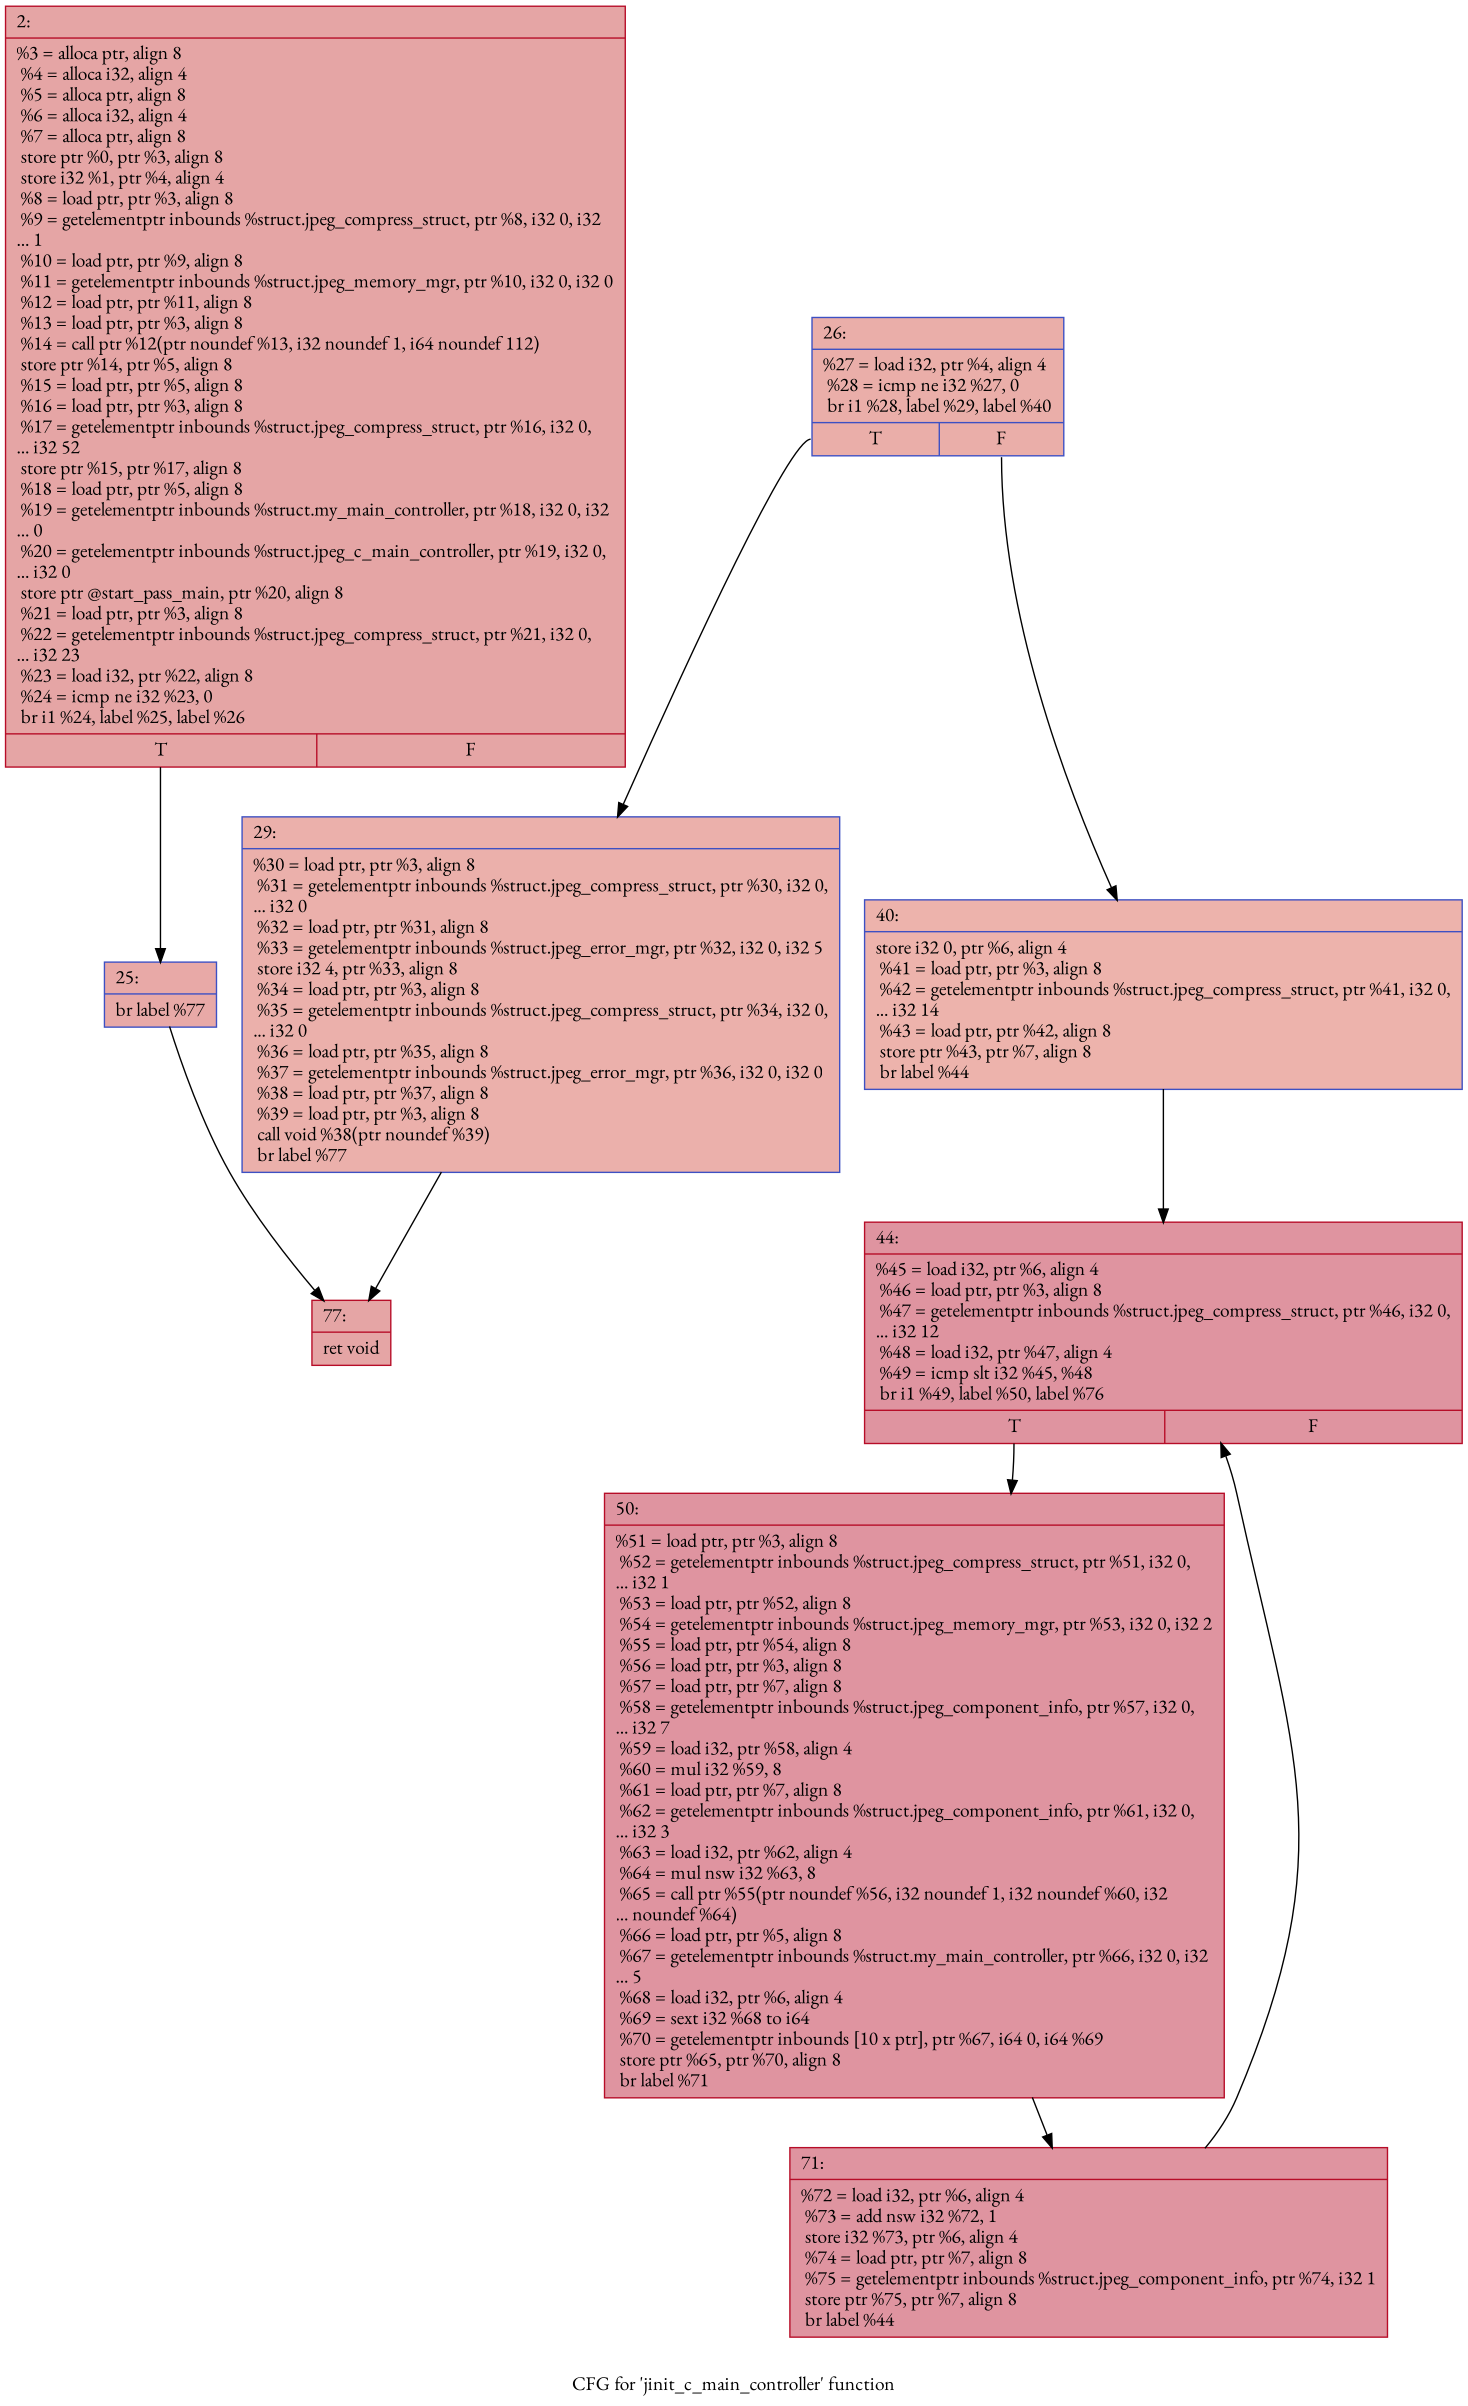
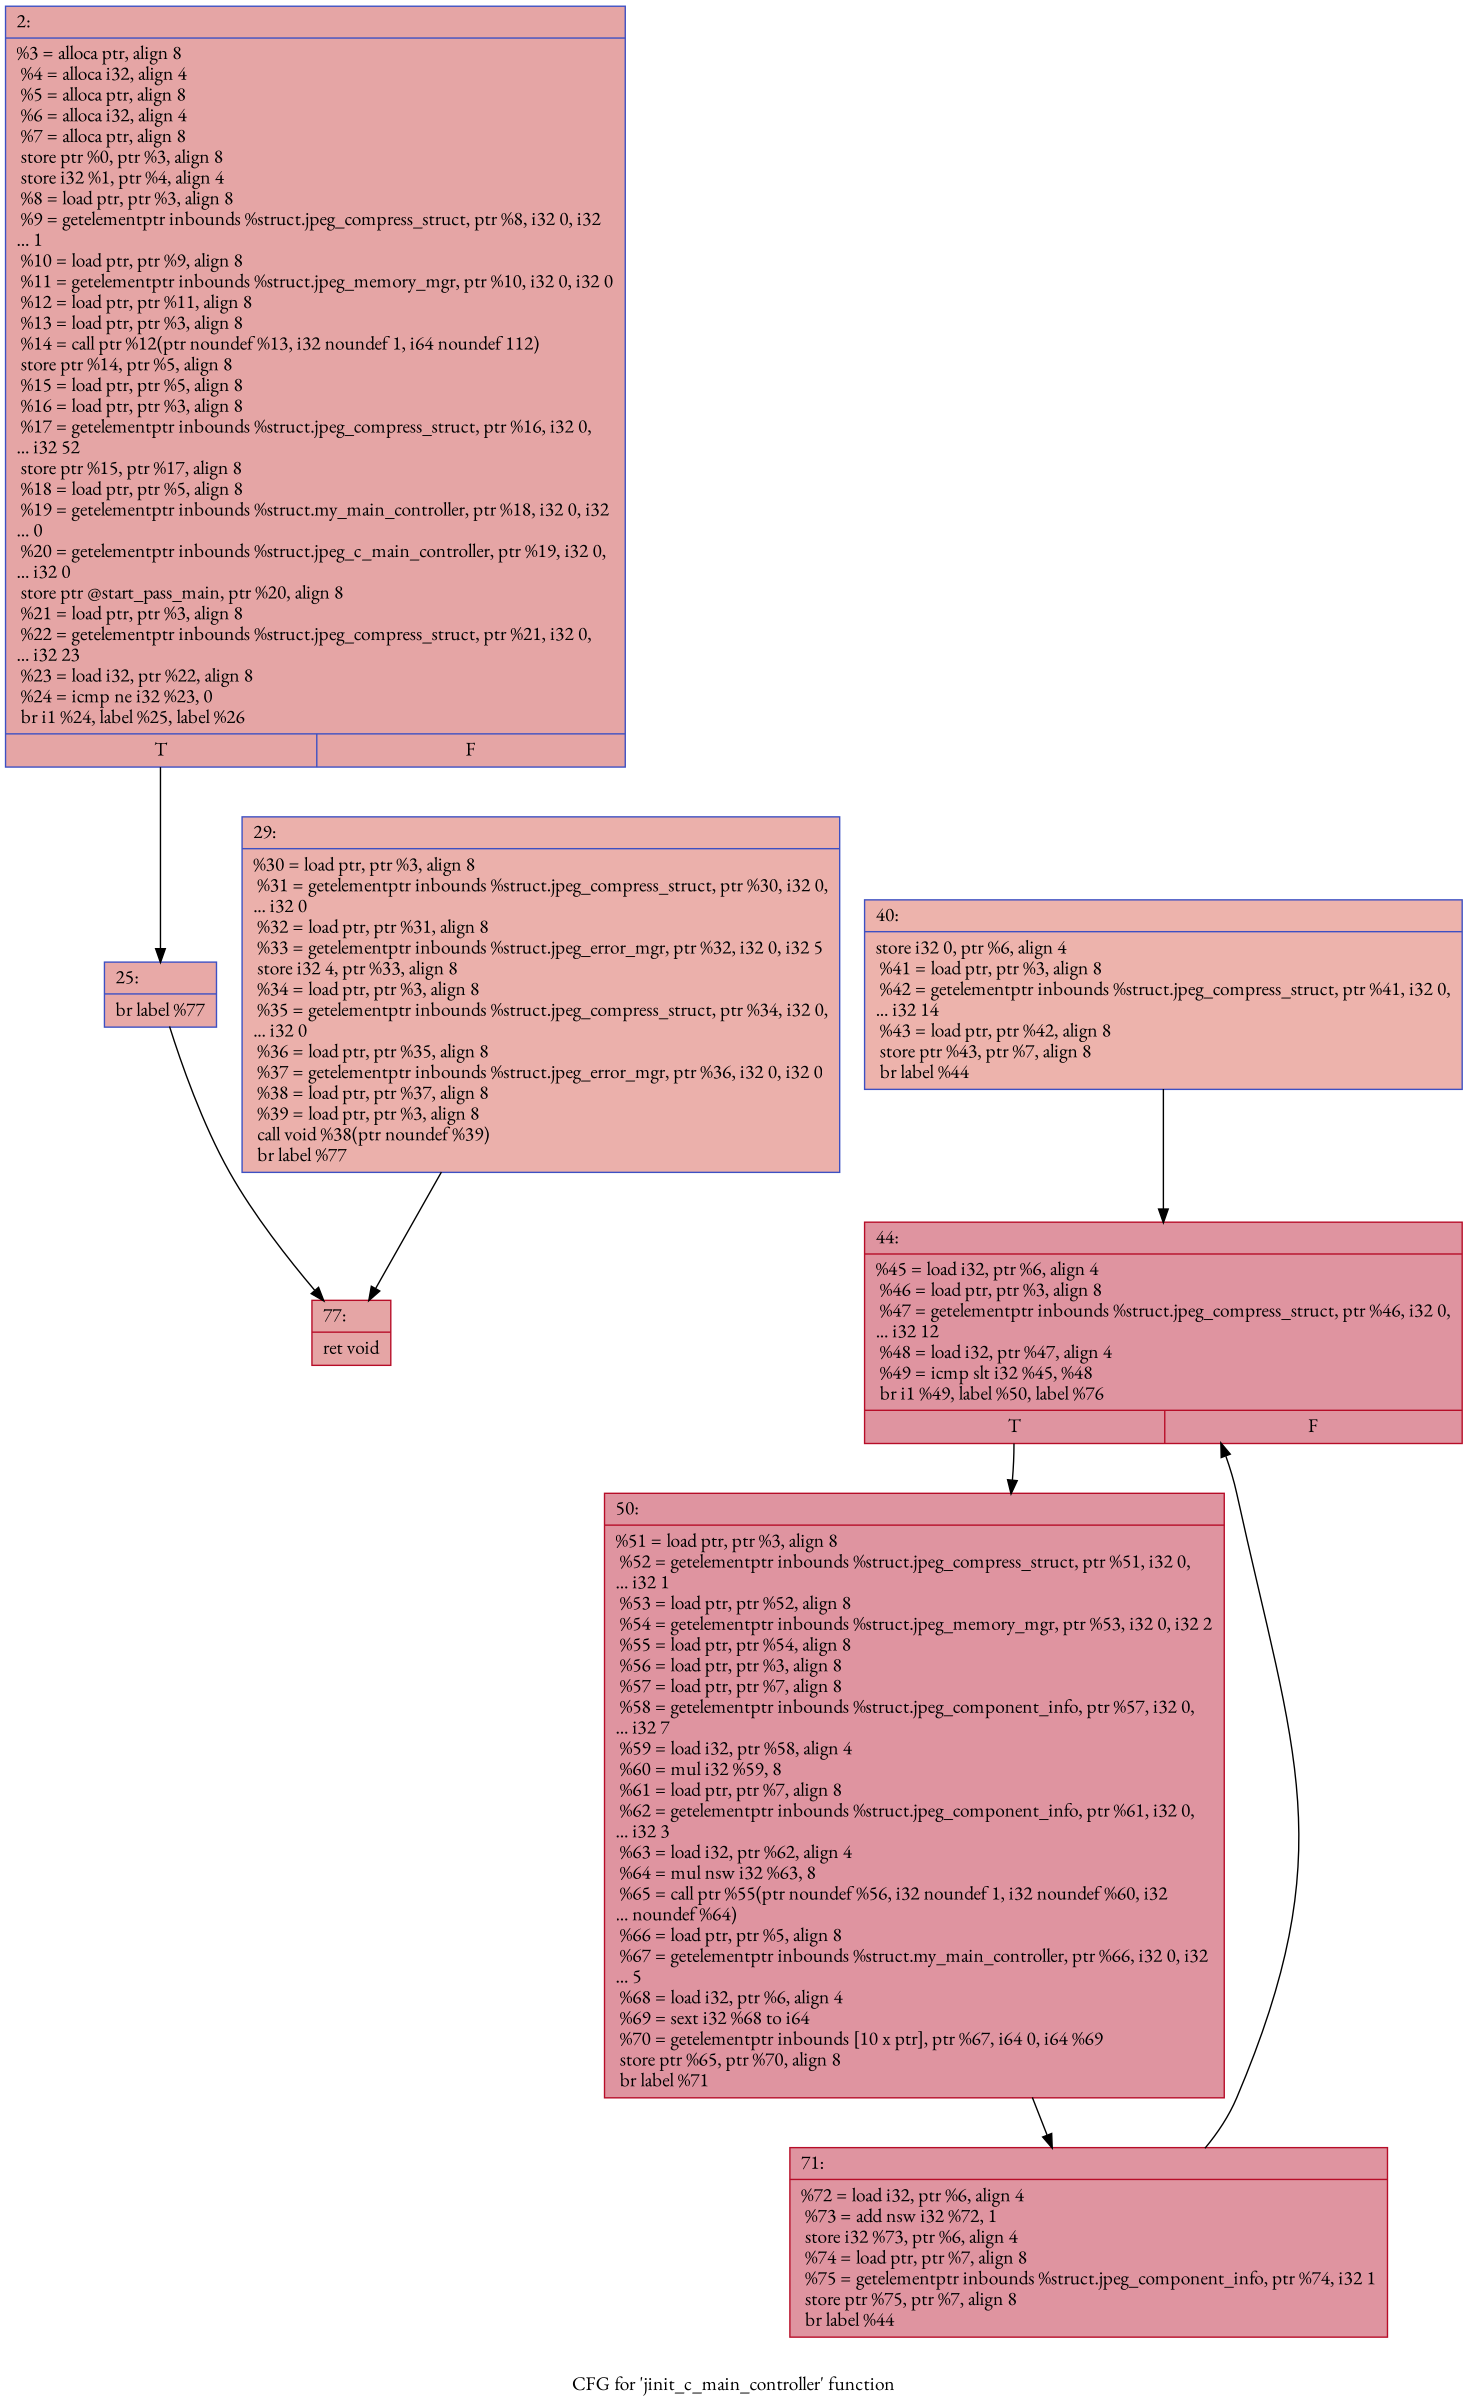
(315, 387) -> (315, 387)
(938, 387) -> none
